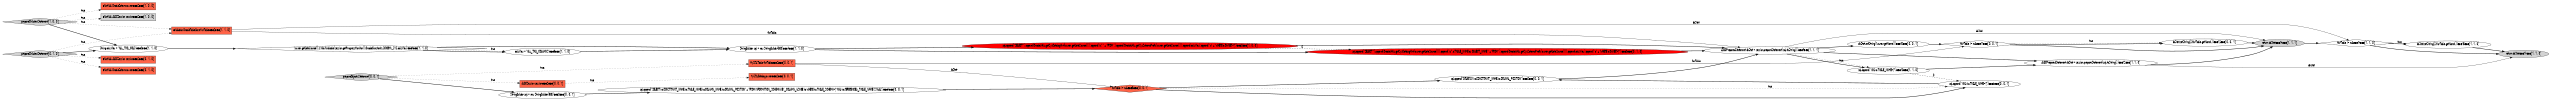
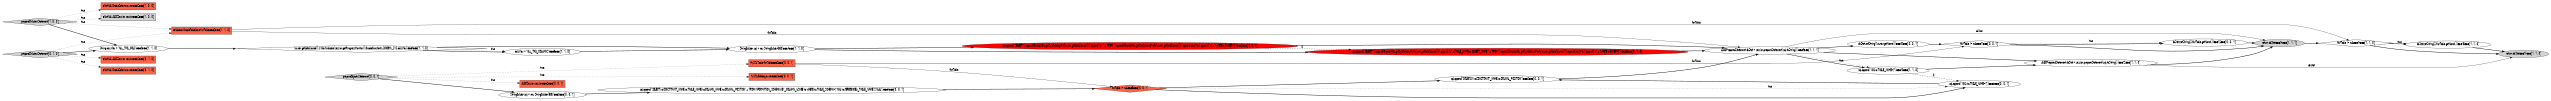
(1696, 23) -> (1696, 23)
(954, 70) -> (954, 70)
(656, 80) -> (572, 77)
